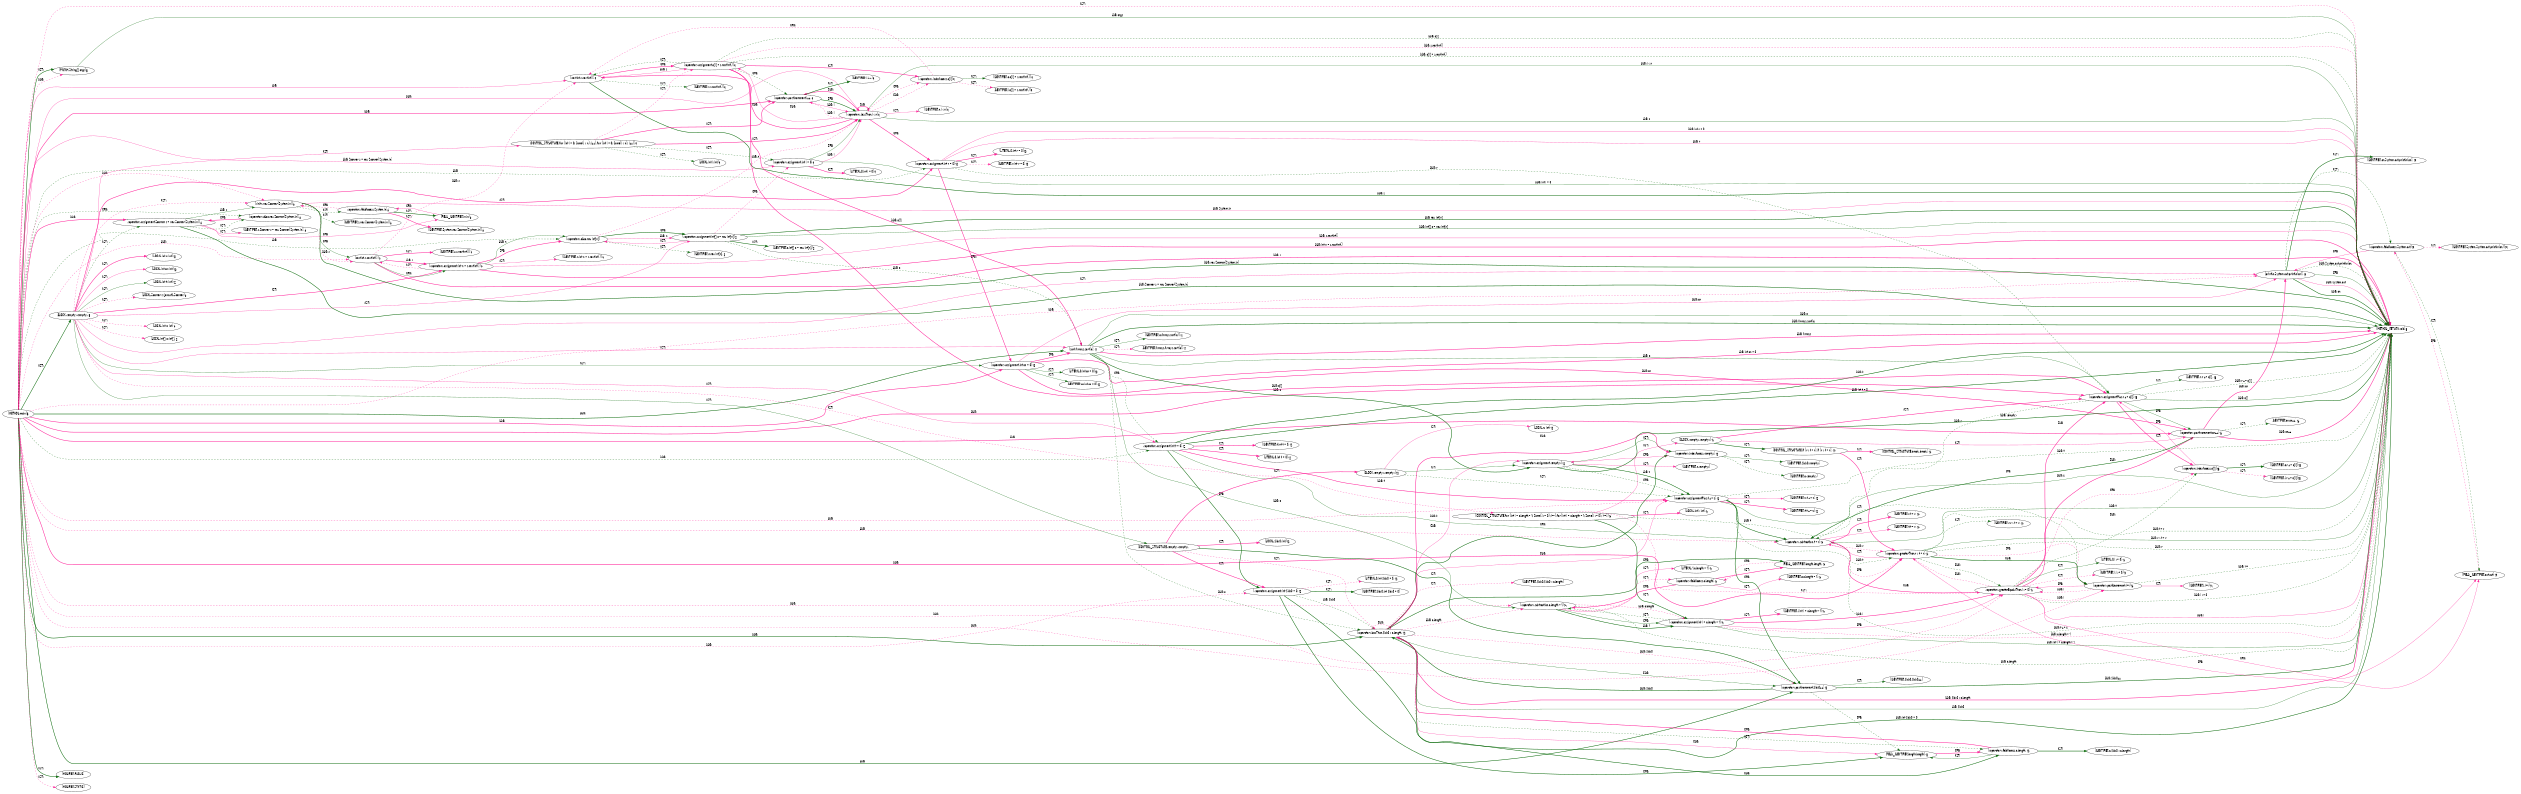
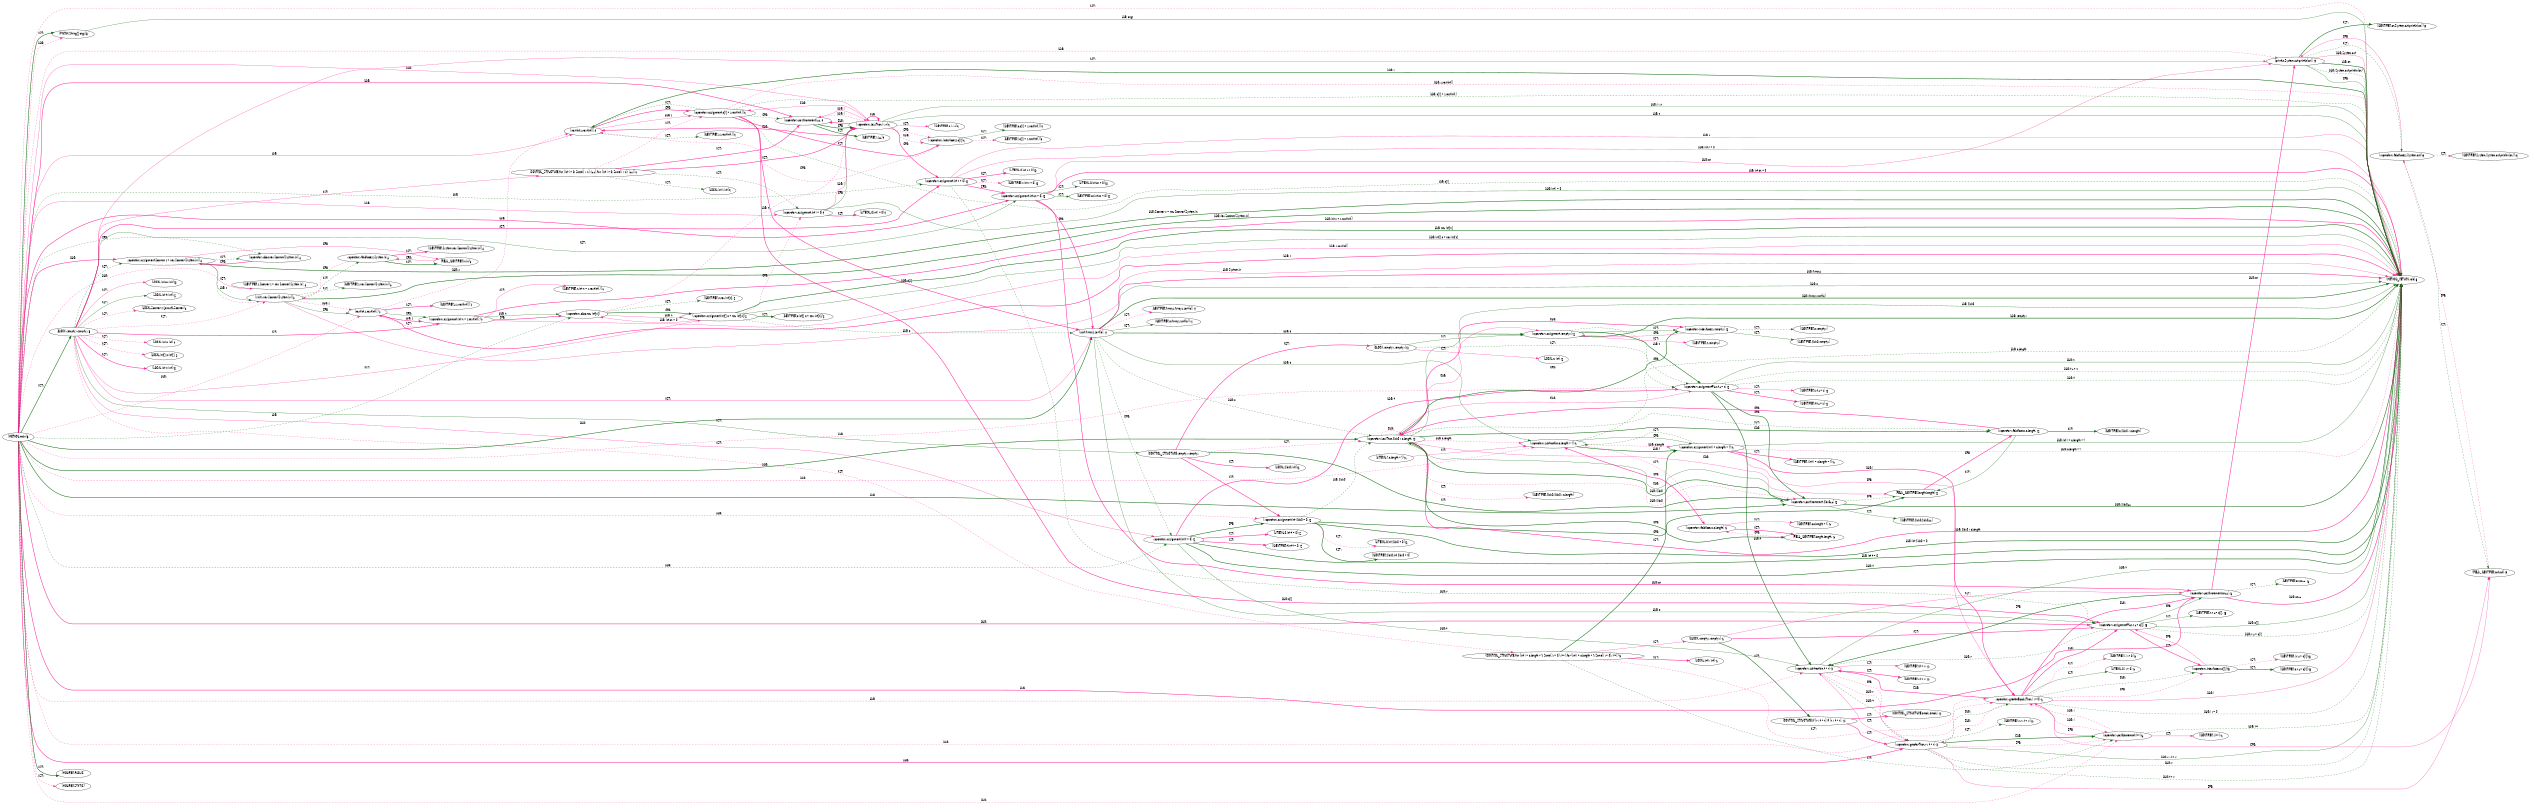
(368, 160) -> (368, 204)
(664, 241) -> (669, 320)
(1639, 575) -> (1462, 452)
